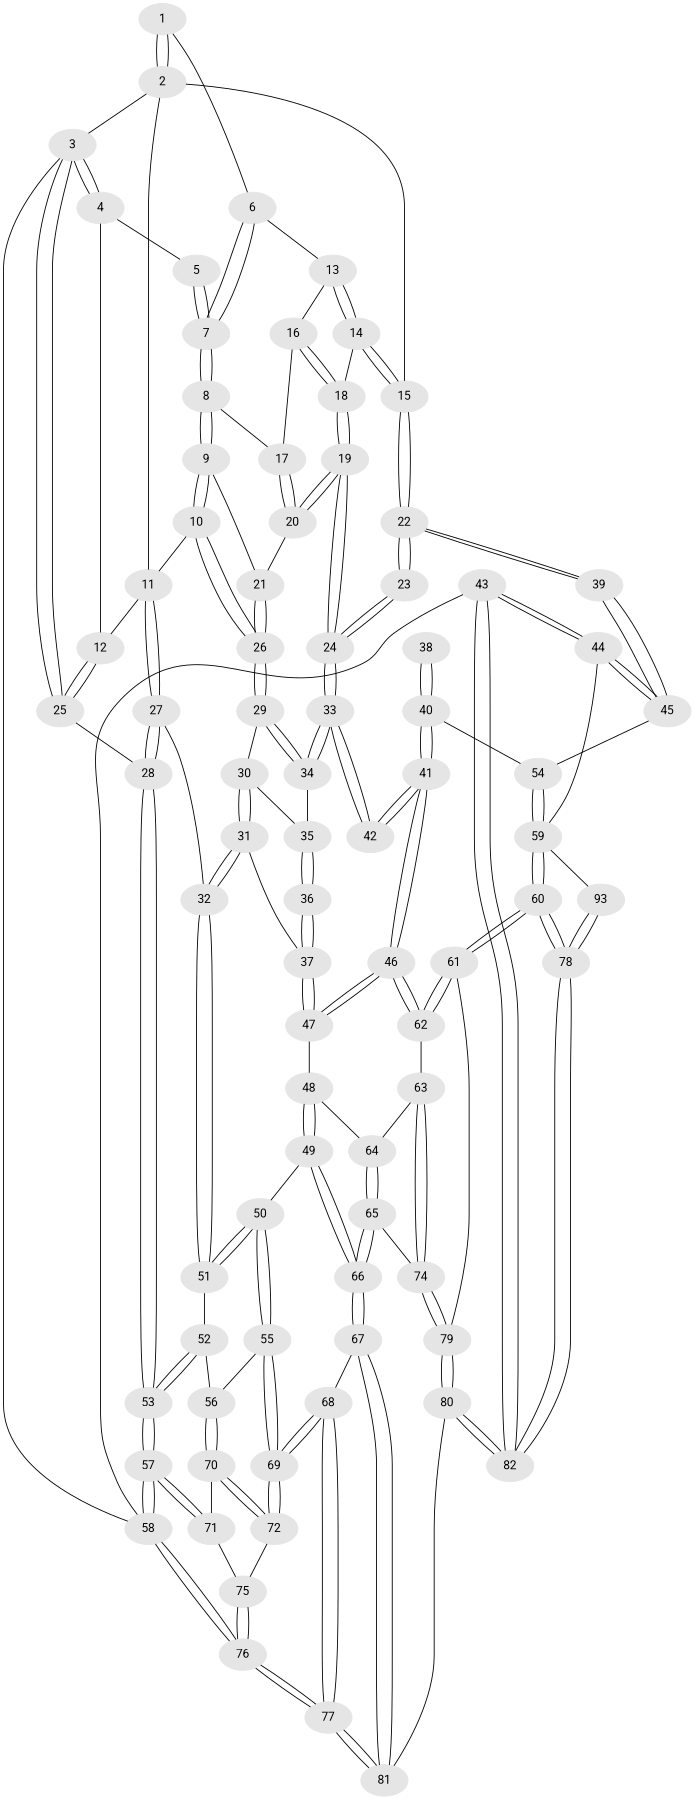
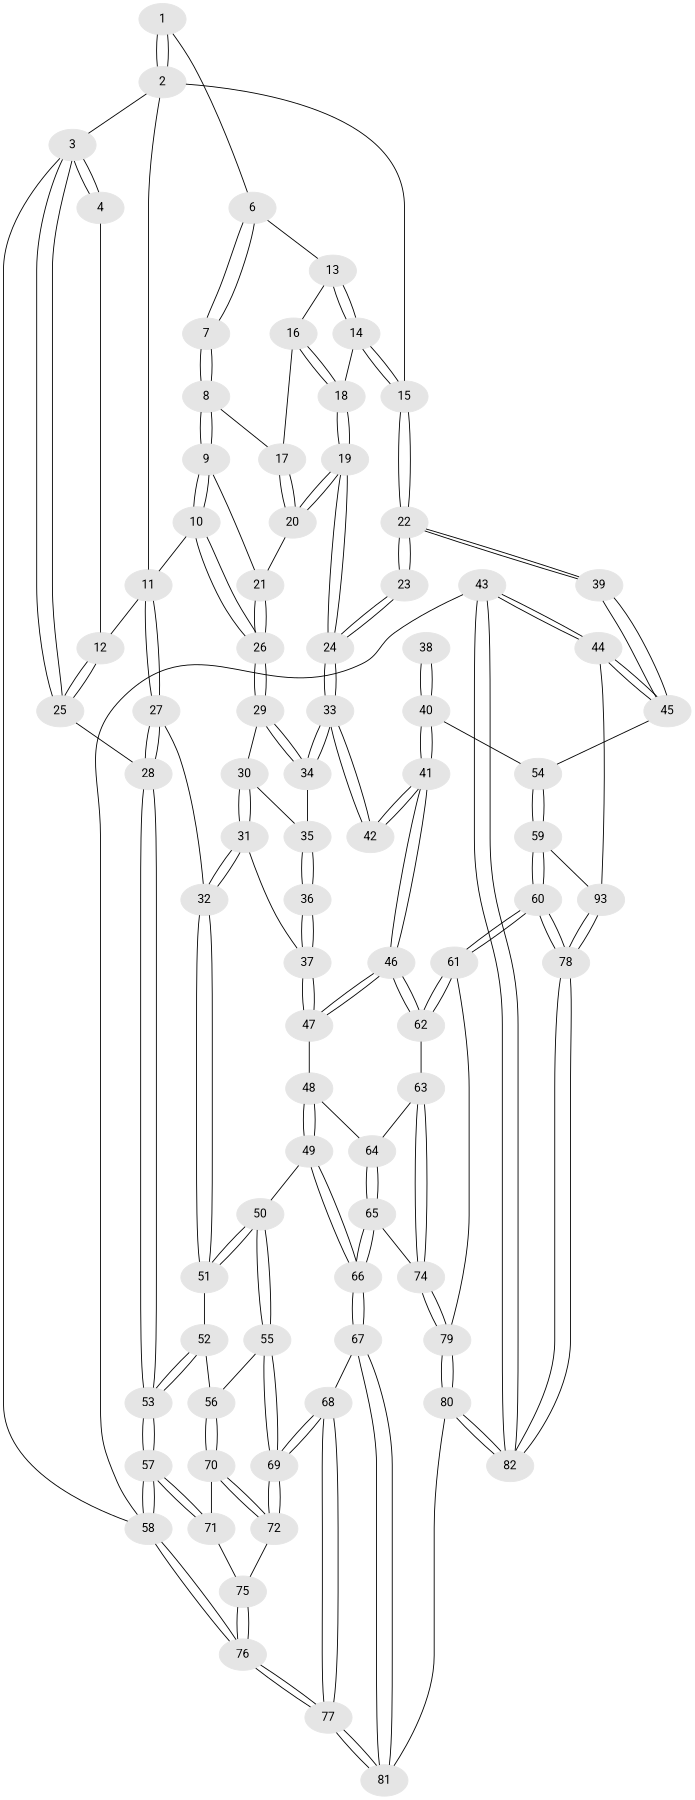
(197, 271) -> none
(585, 743) -> (604, 774)
